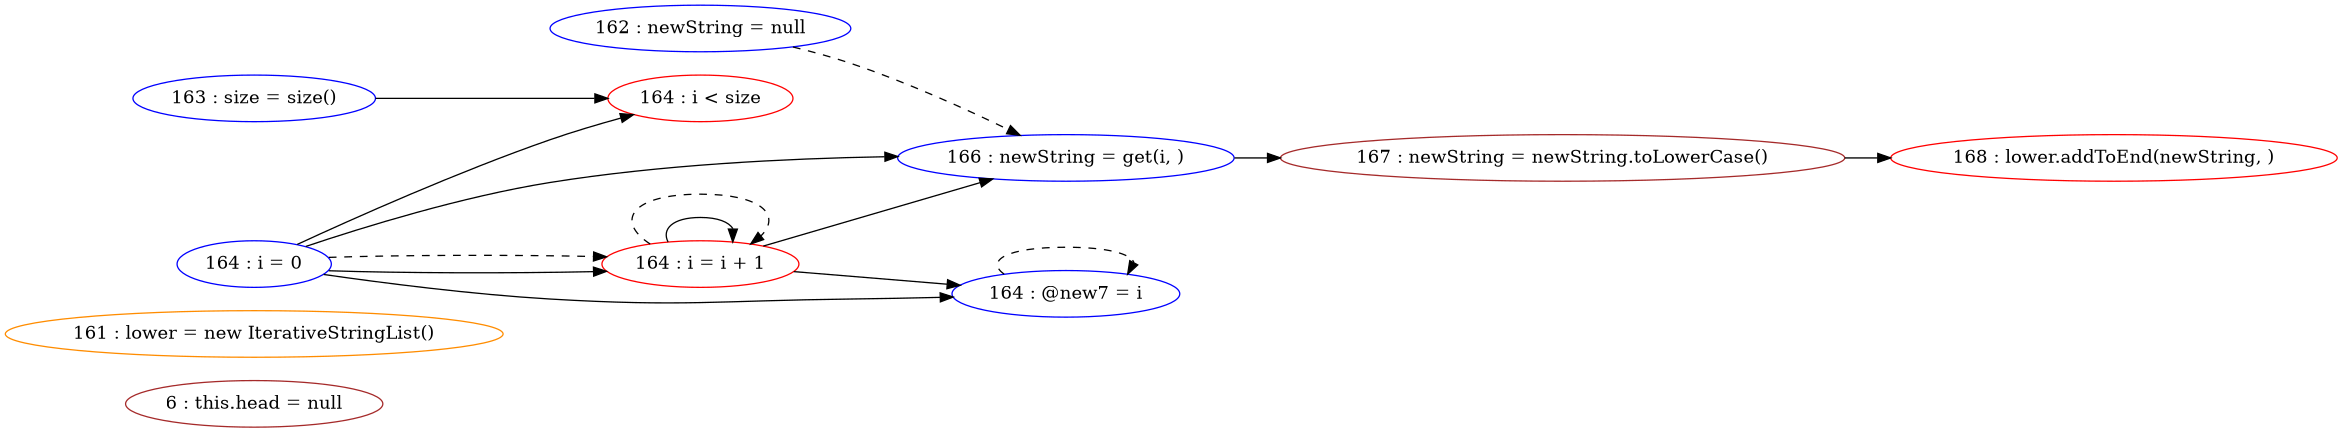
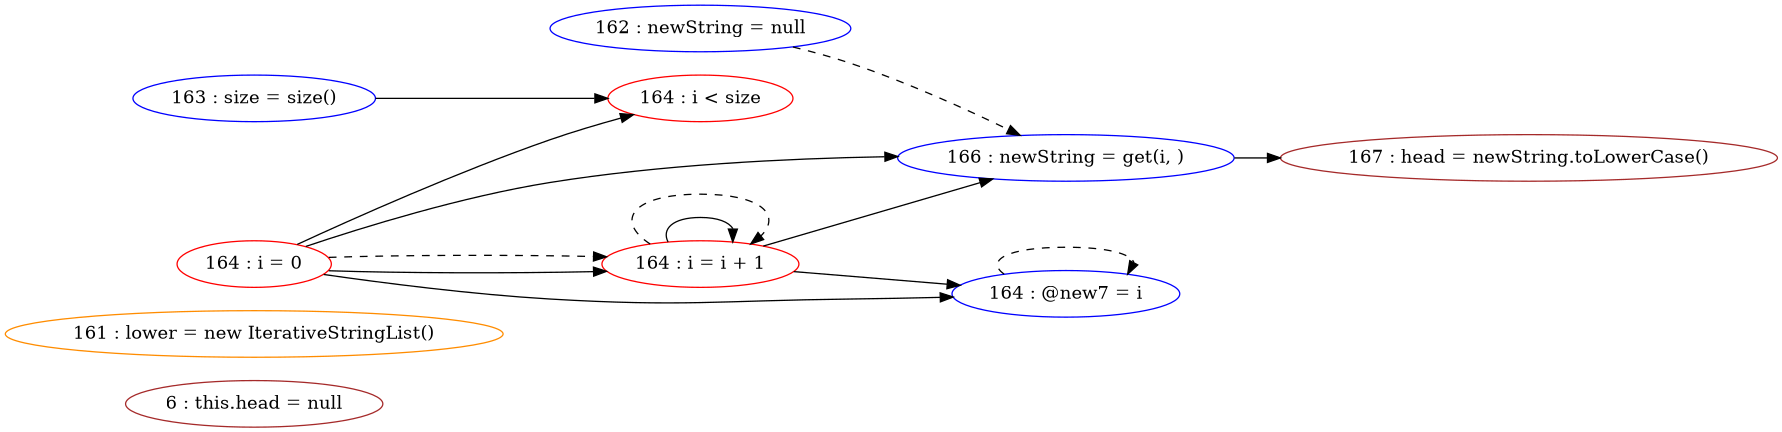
(1563, 158) -> (1529, 158)
(2114, 158) -> none
(254, 264) -> (254, 264)
